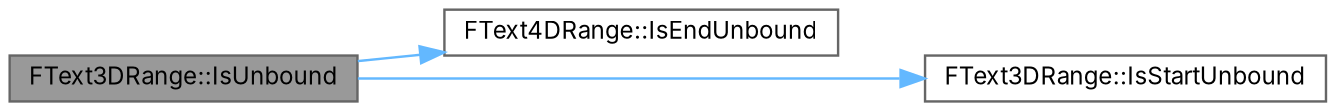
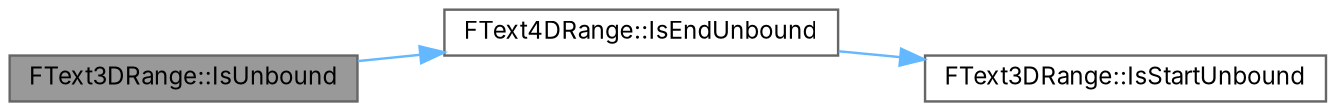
(629, 78) -> (870, 54)
